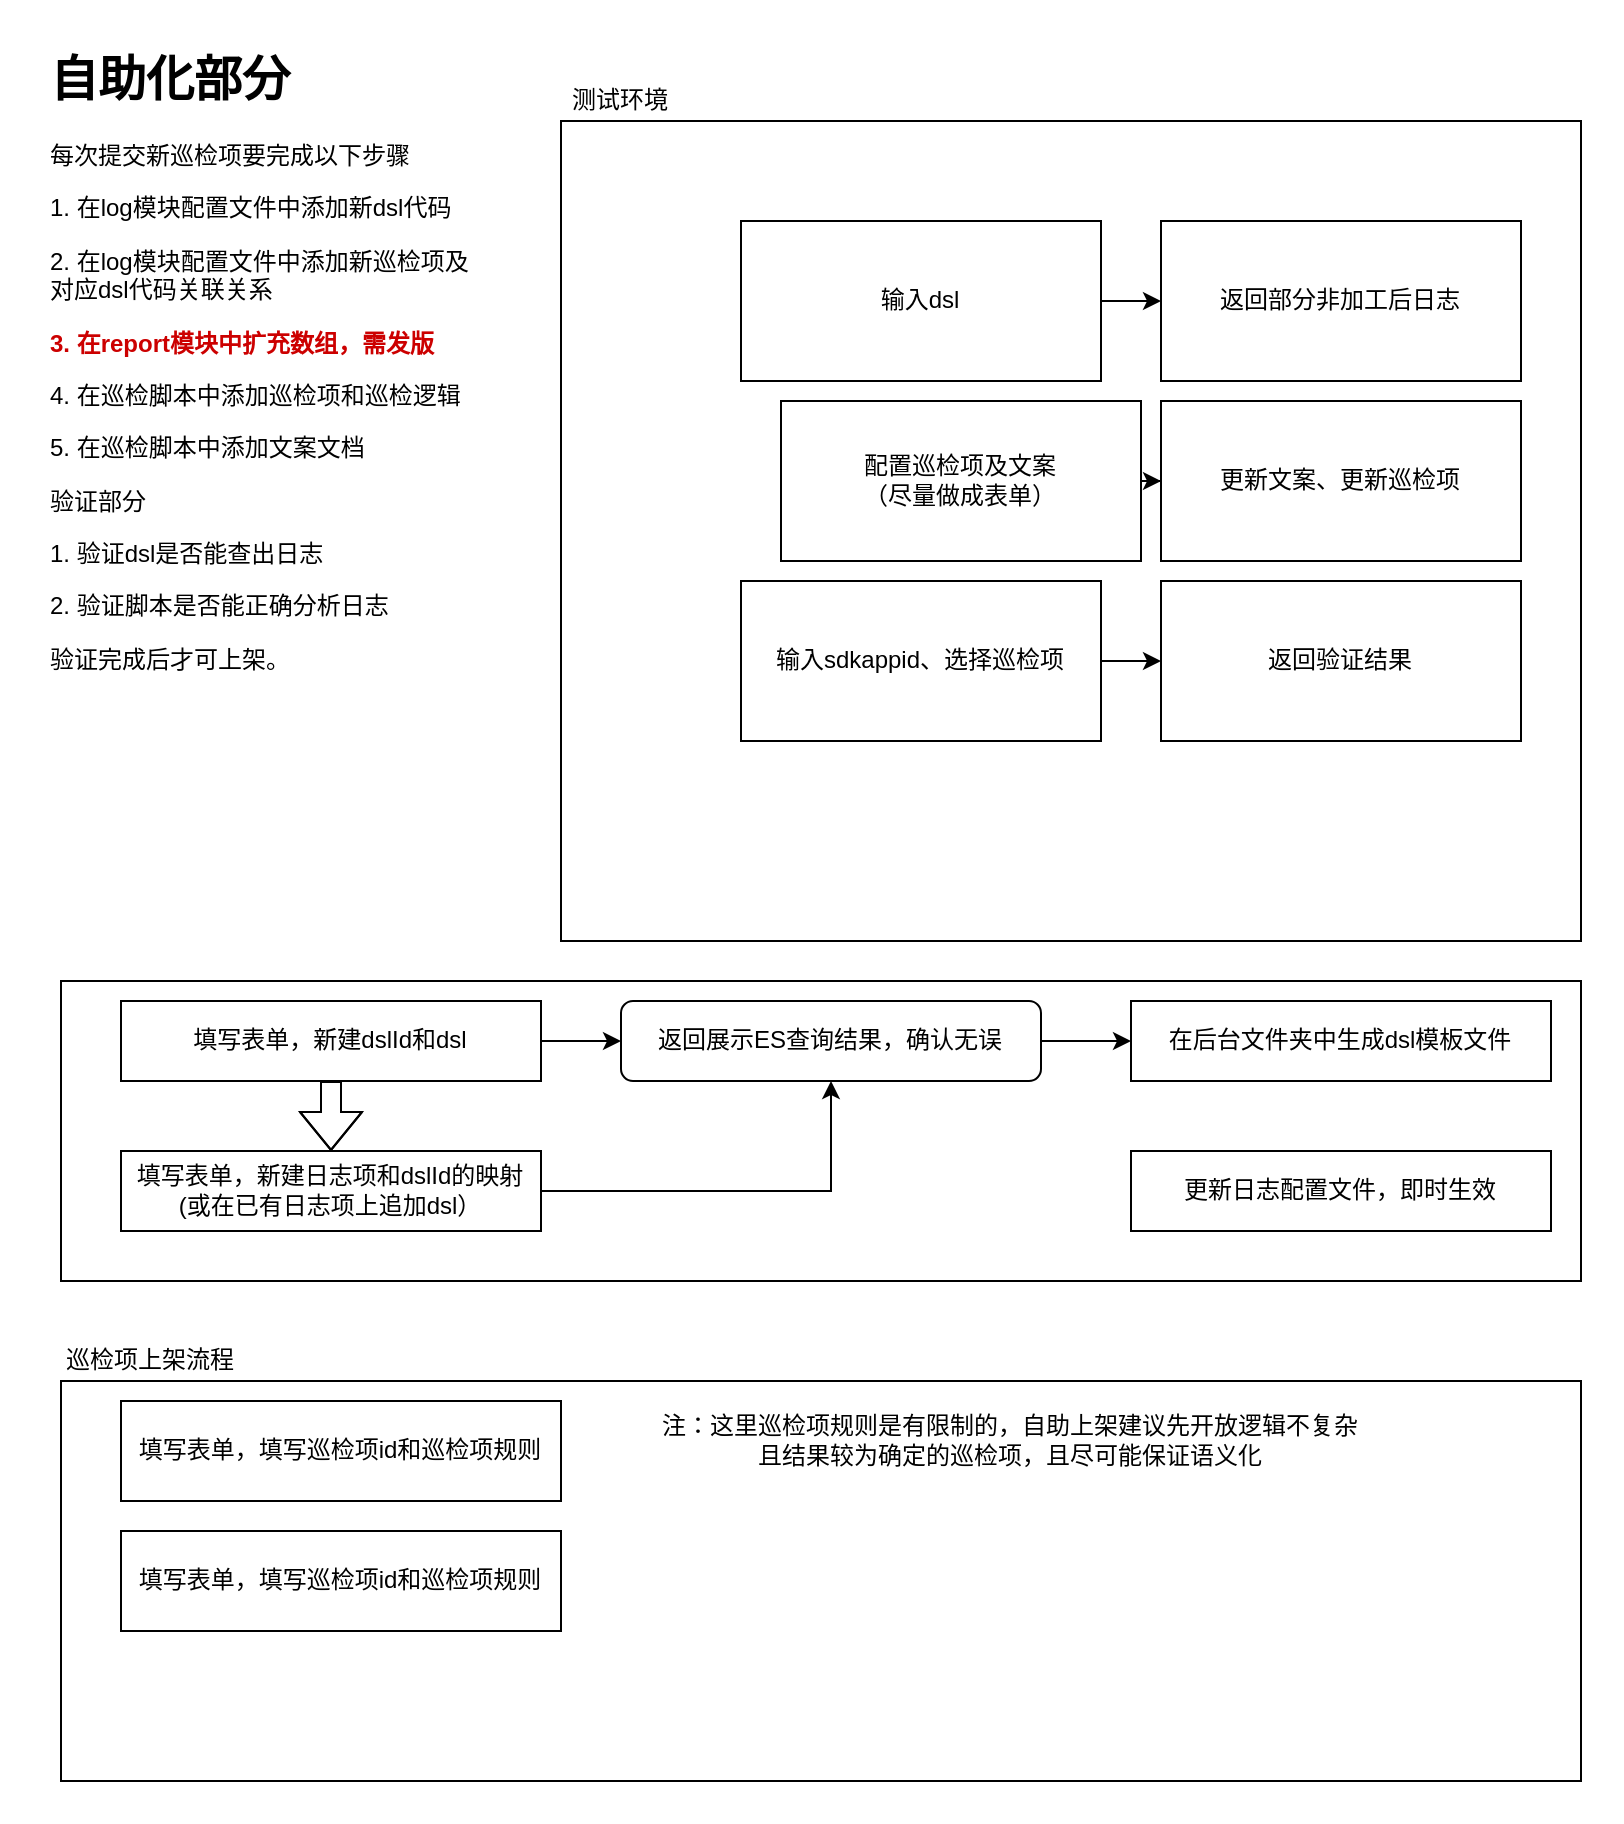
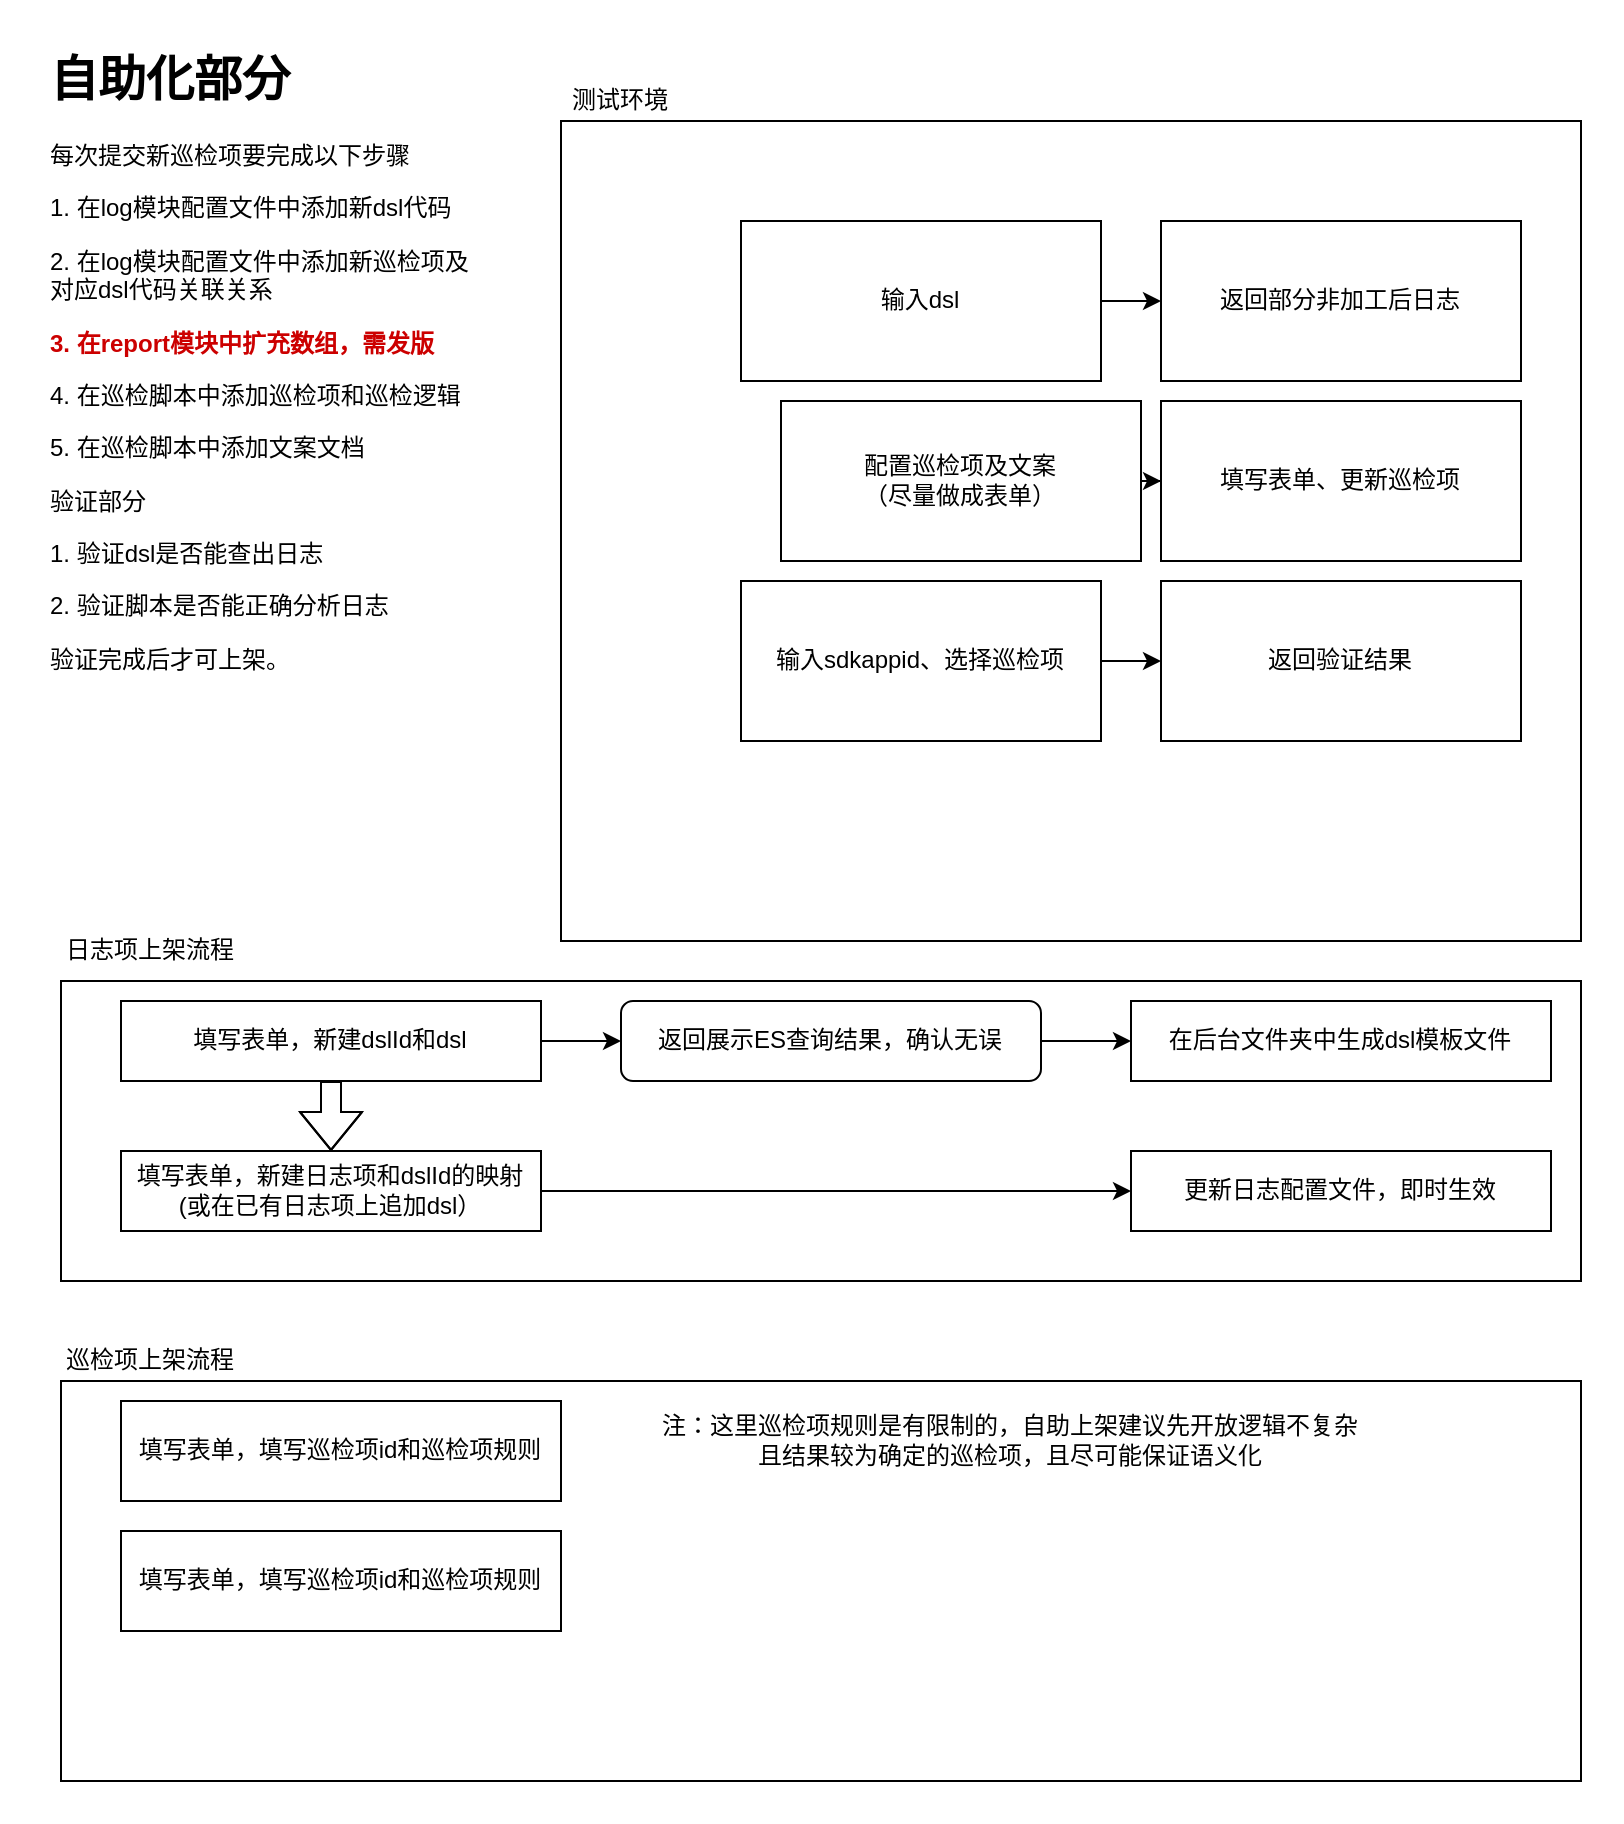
(1341, 481) -> (1341, 481)
none -> (151, 951)
(831, 1144) -> (973, 1191)
